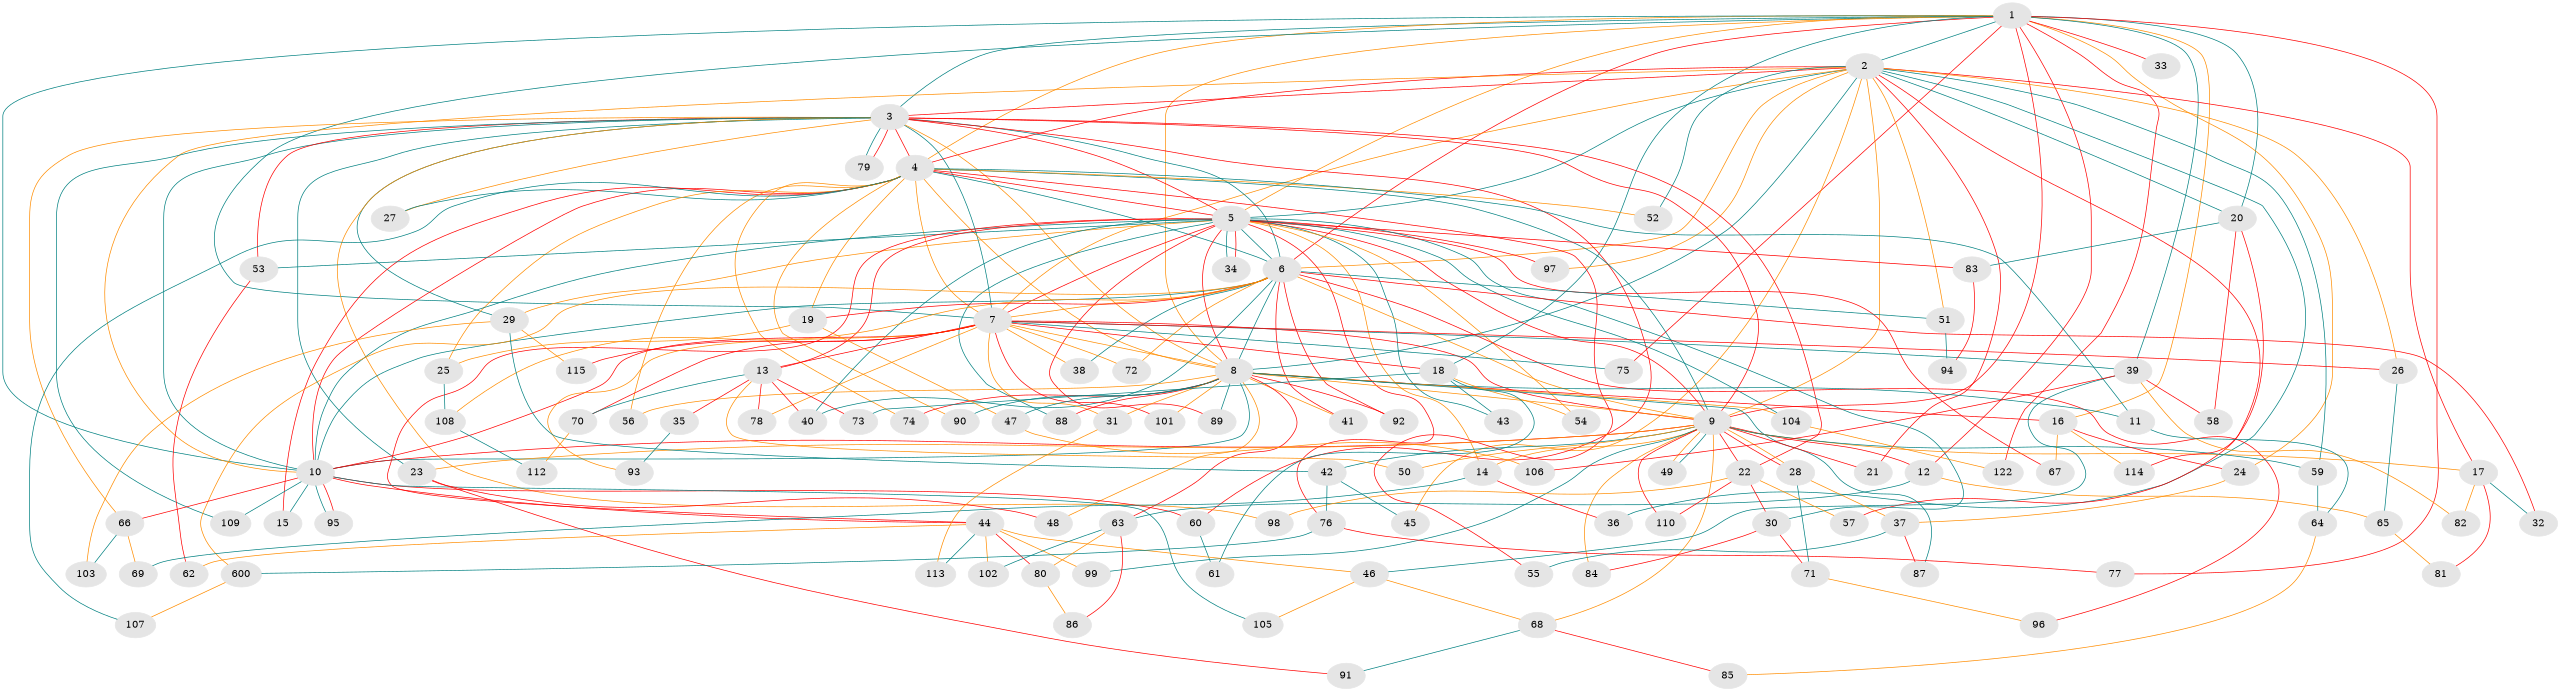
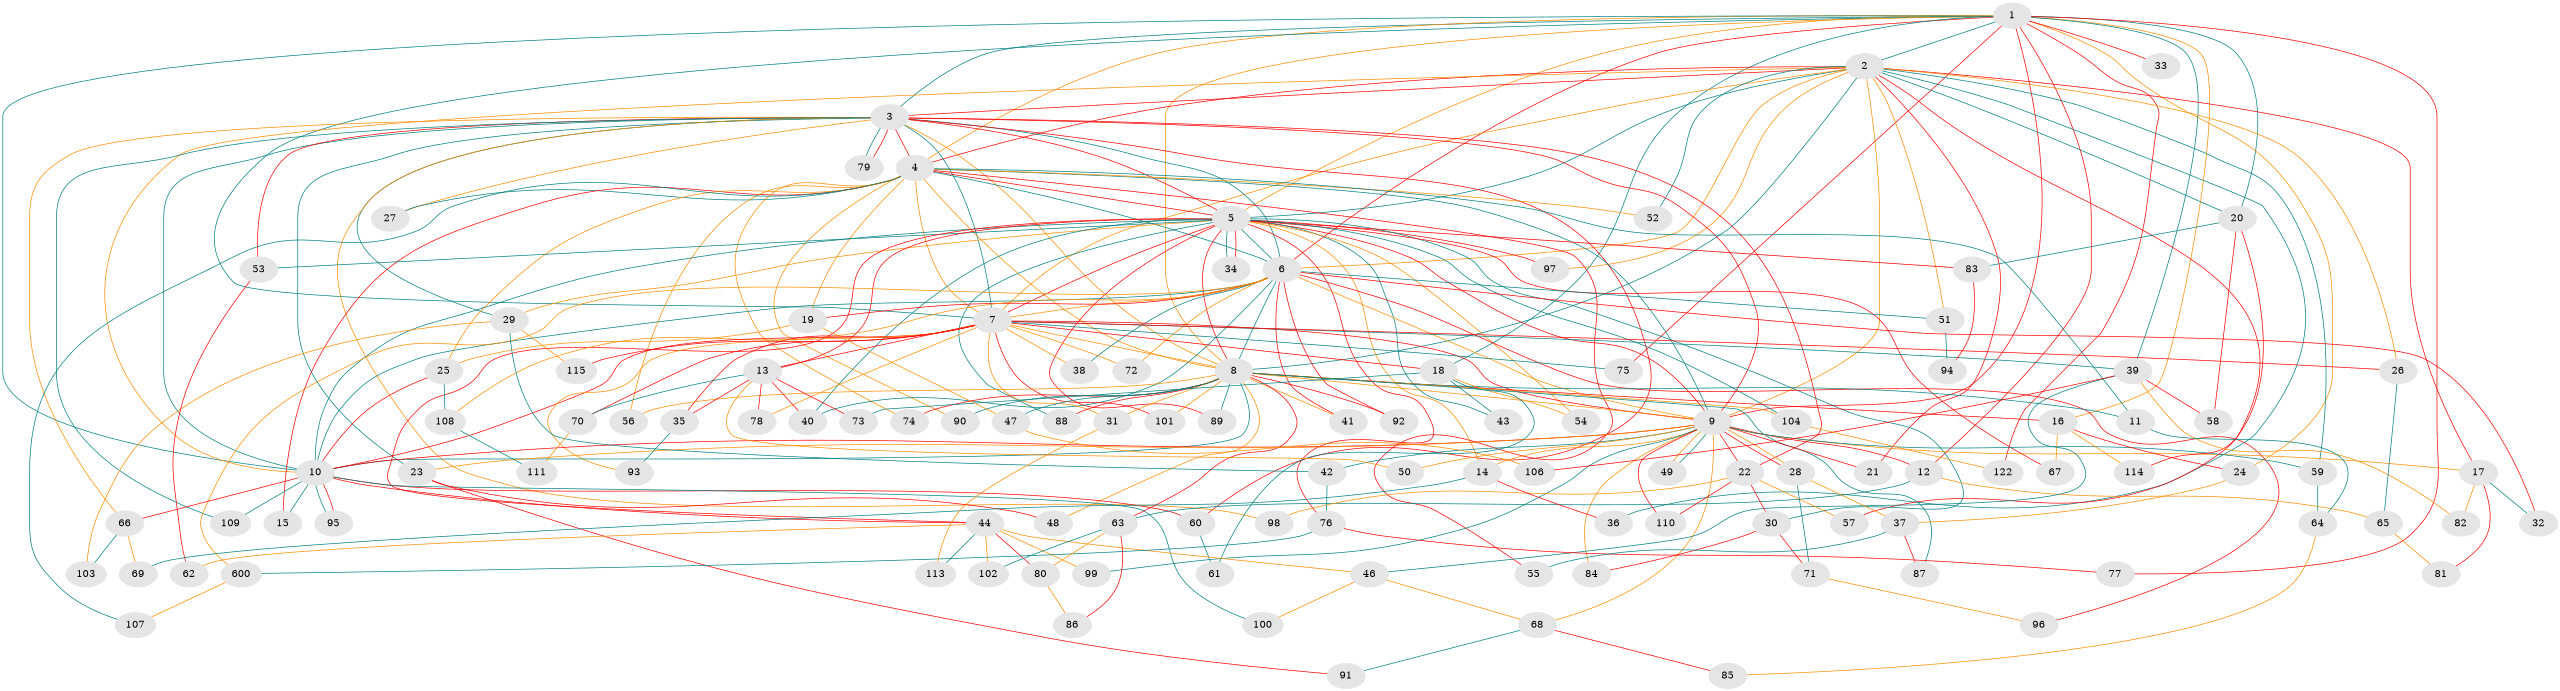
(549, 223) -> (368, 410)
none -> (743, 356)
(537, 473) -> (537, 473)
(1410, 524) -> none
(1263, 625) -> (1263, 625)
